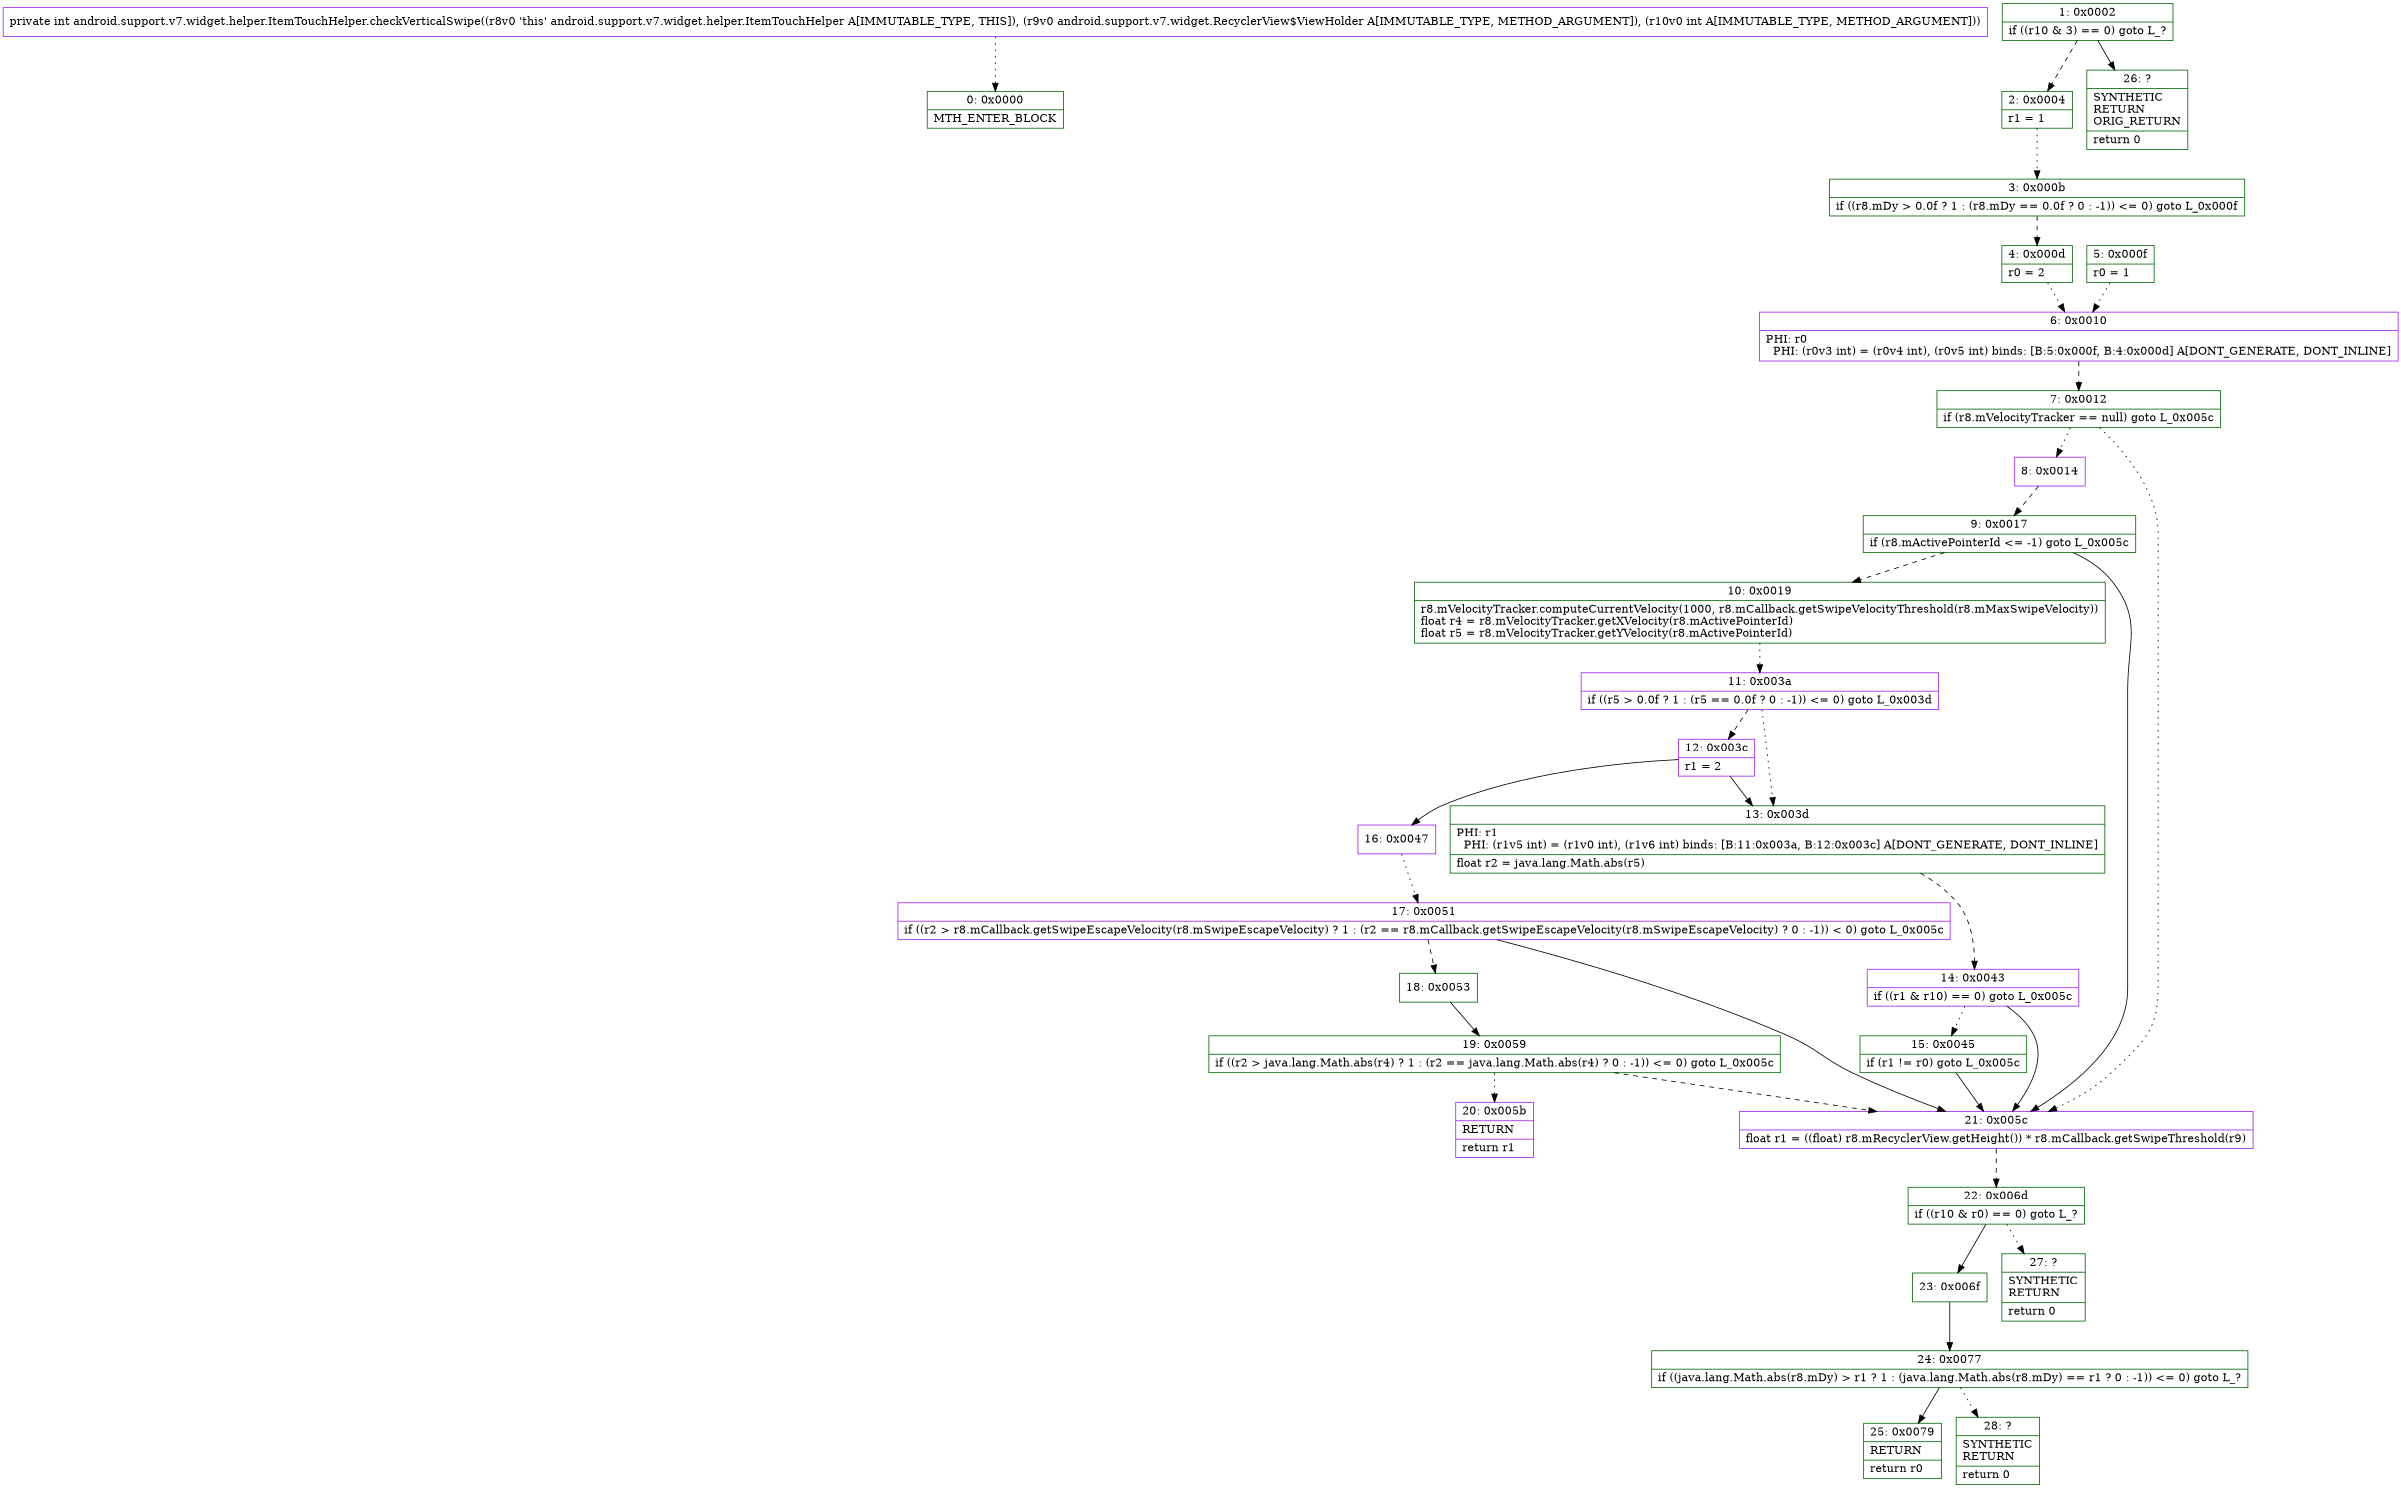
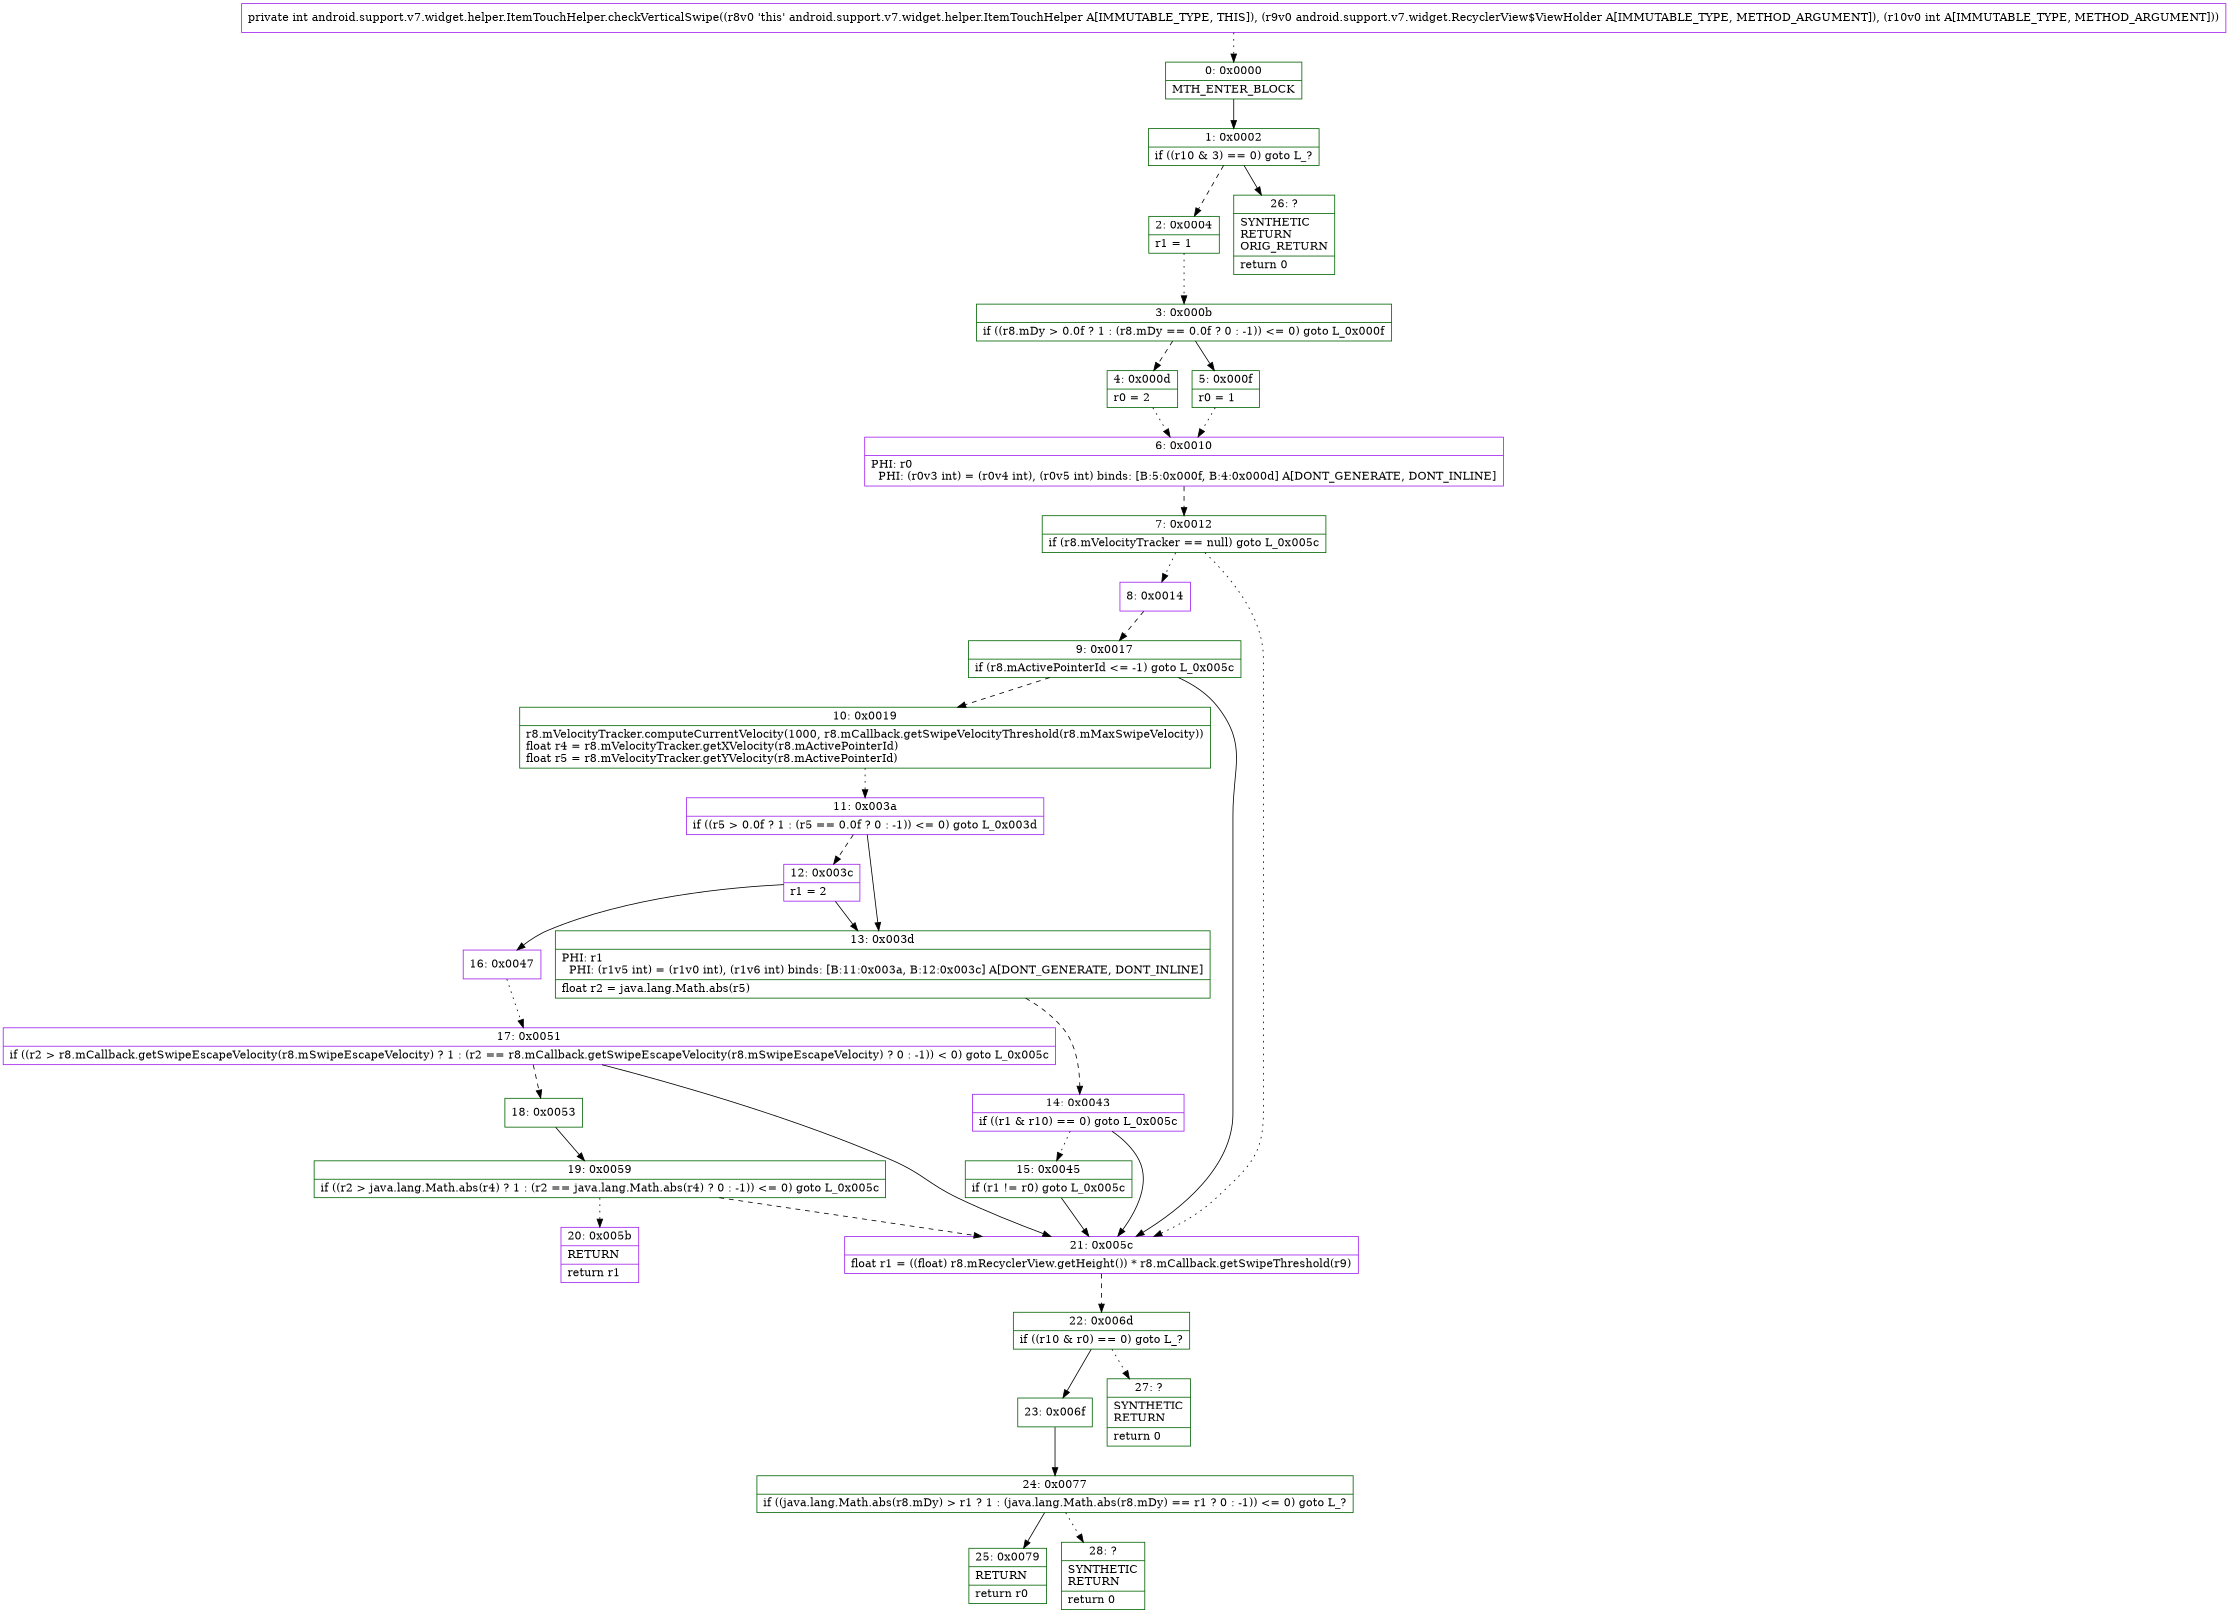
none -> (1234, 110)
none -> (1203, 352)
(1767, 753) -> (873, 879)
